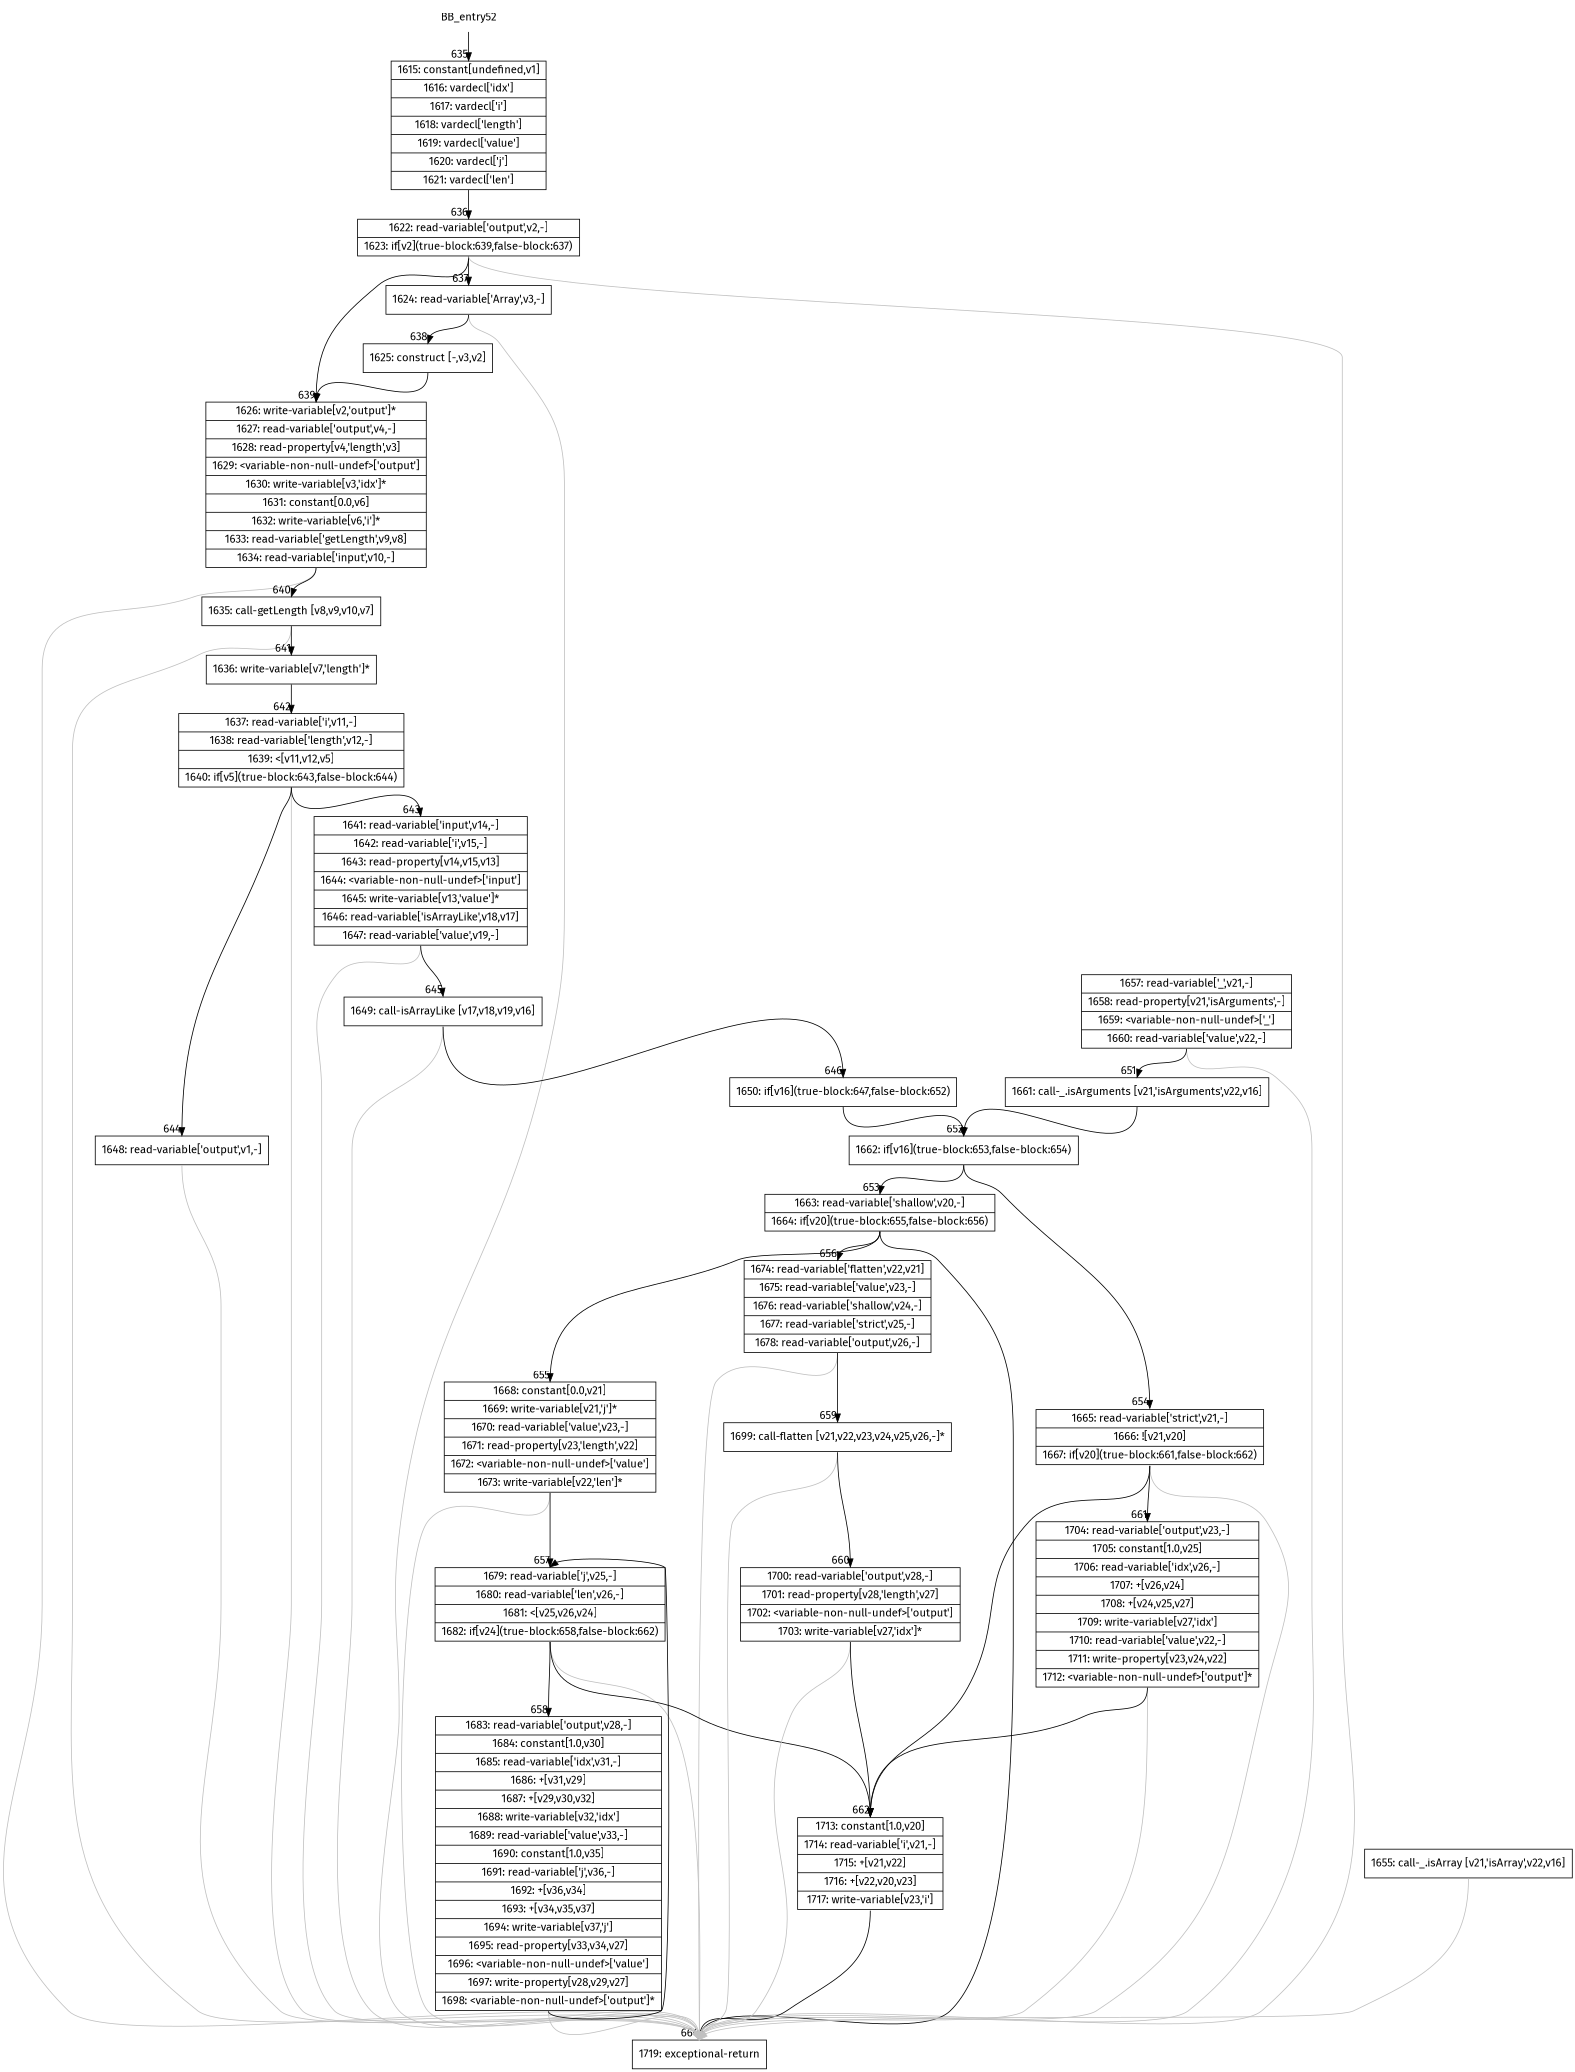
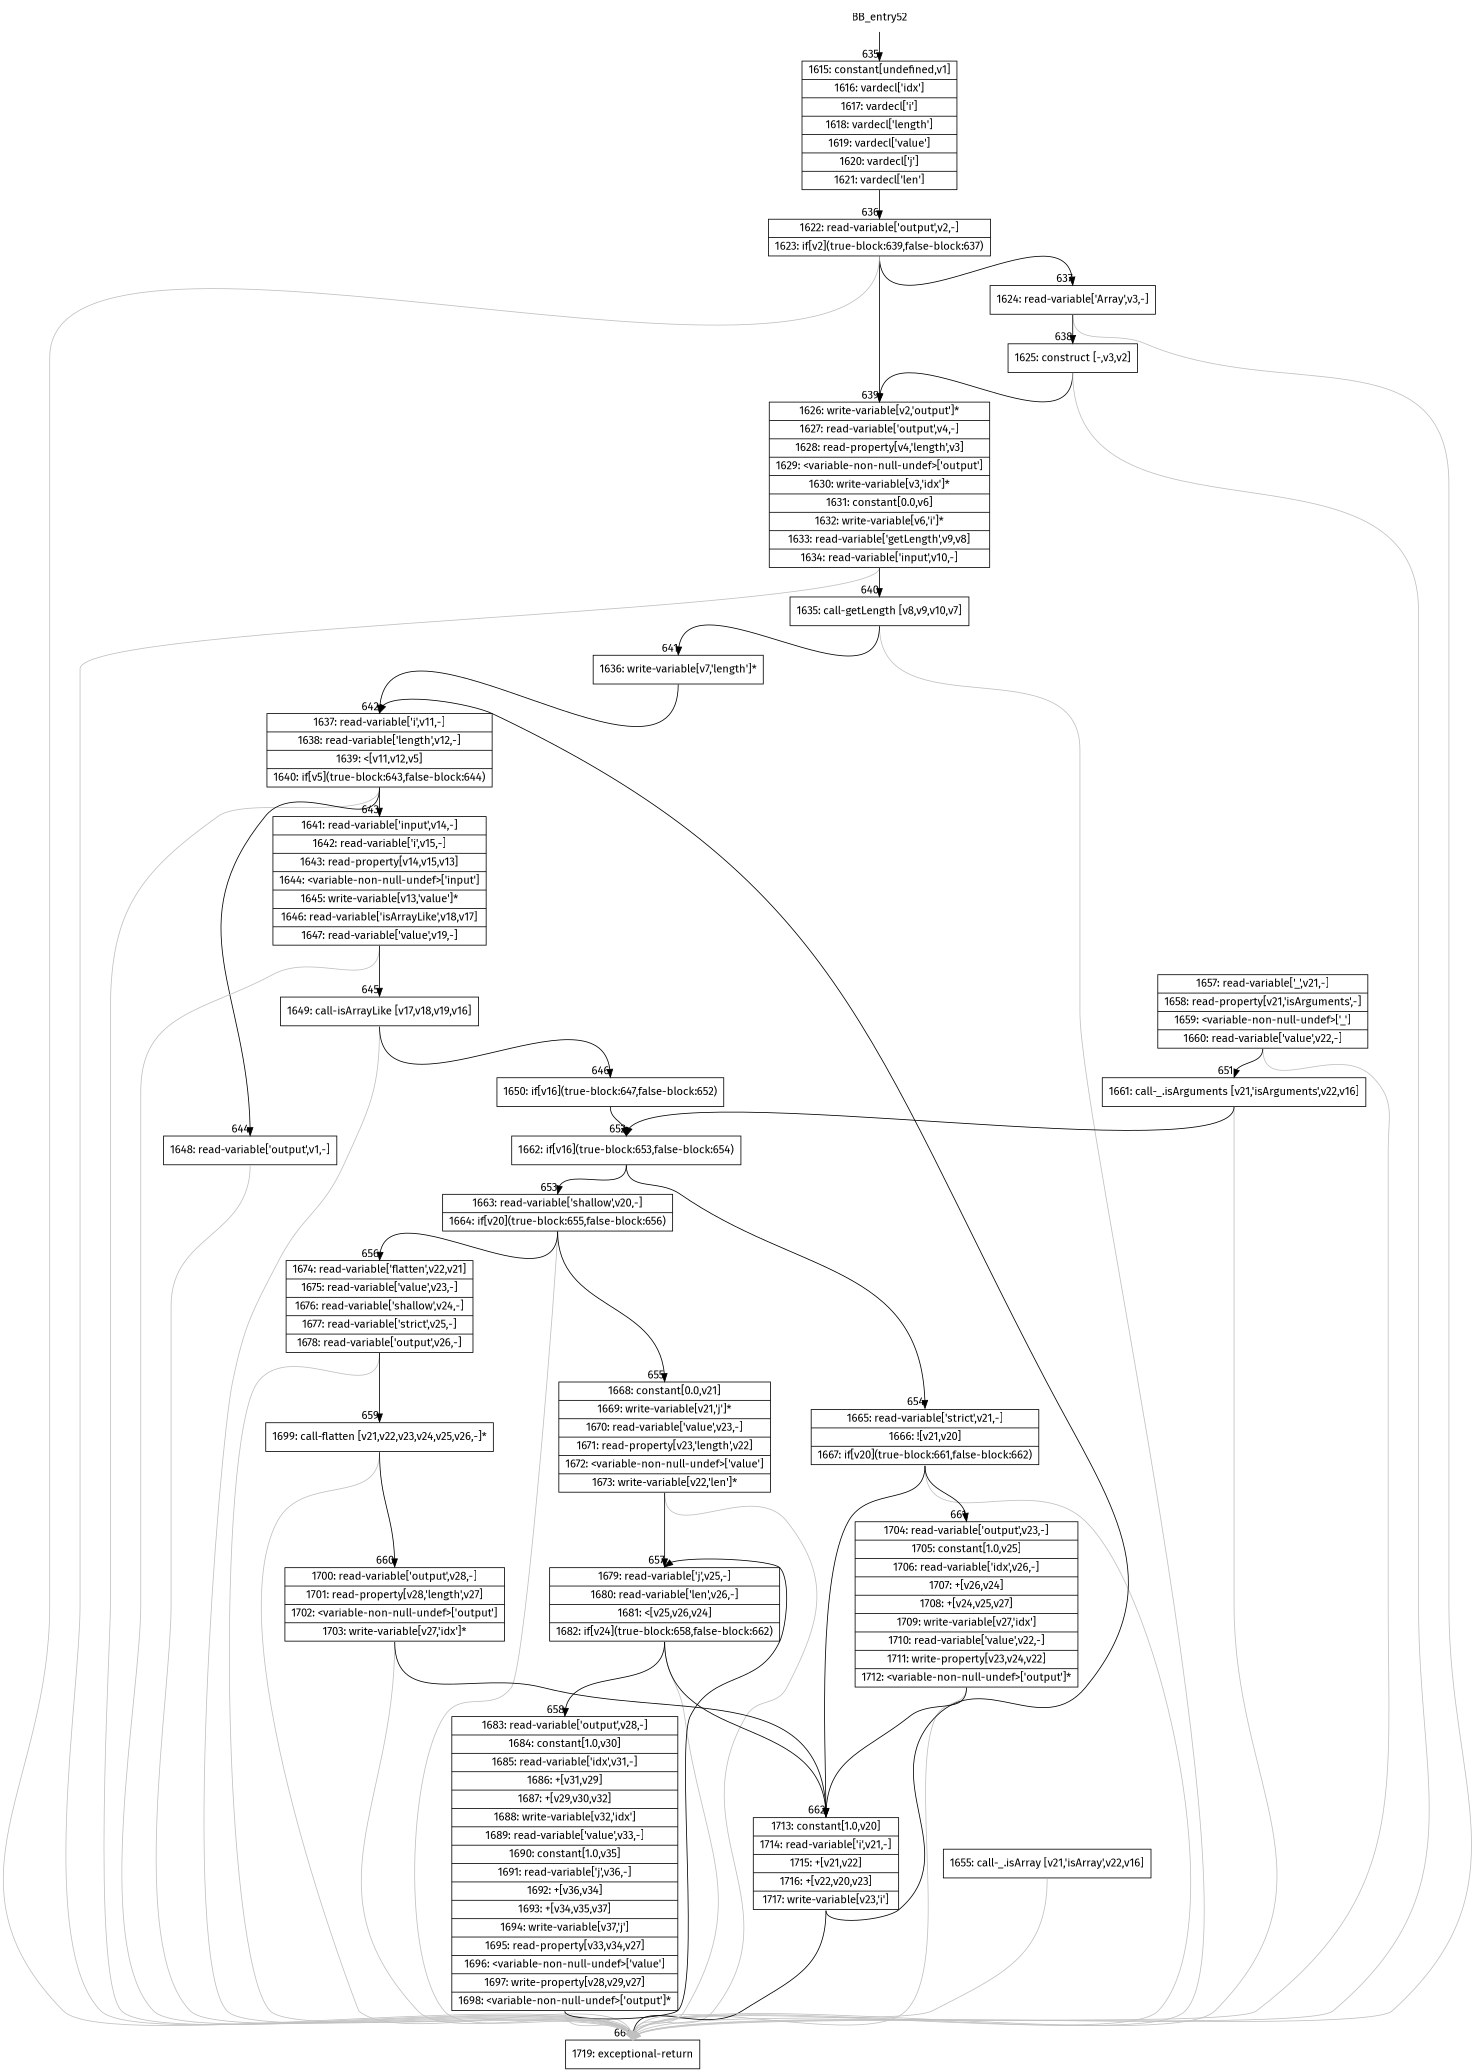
none -> (996, 1282)
none -> (1419, 1442)
(1012, 1722) -> (459, 1704)
none -> (1275, 1858)
